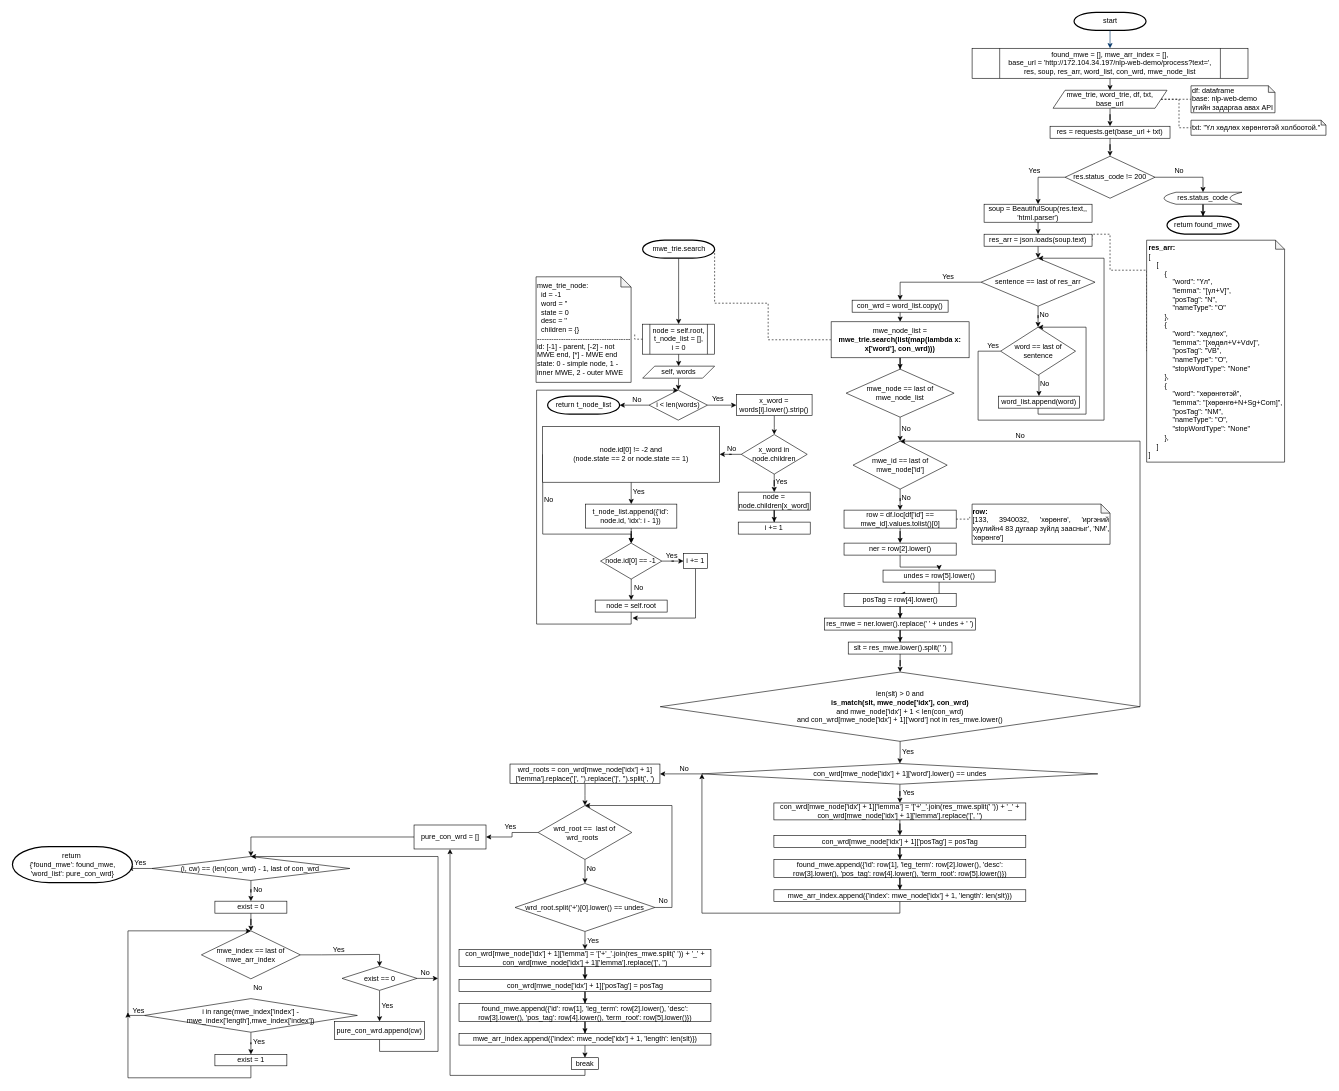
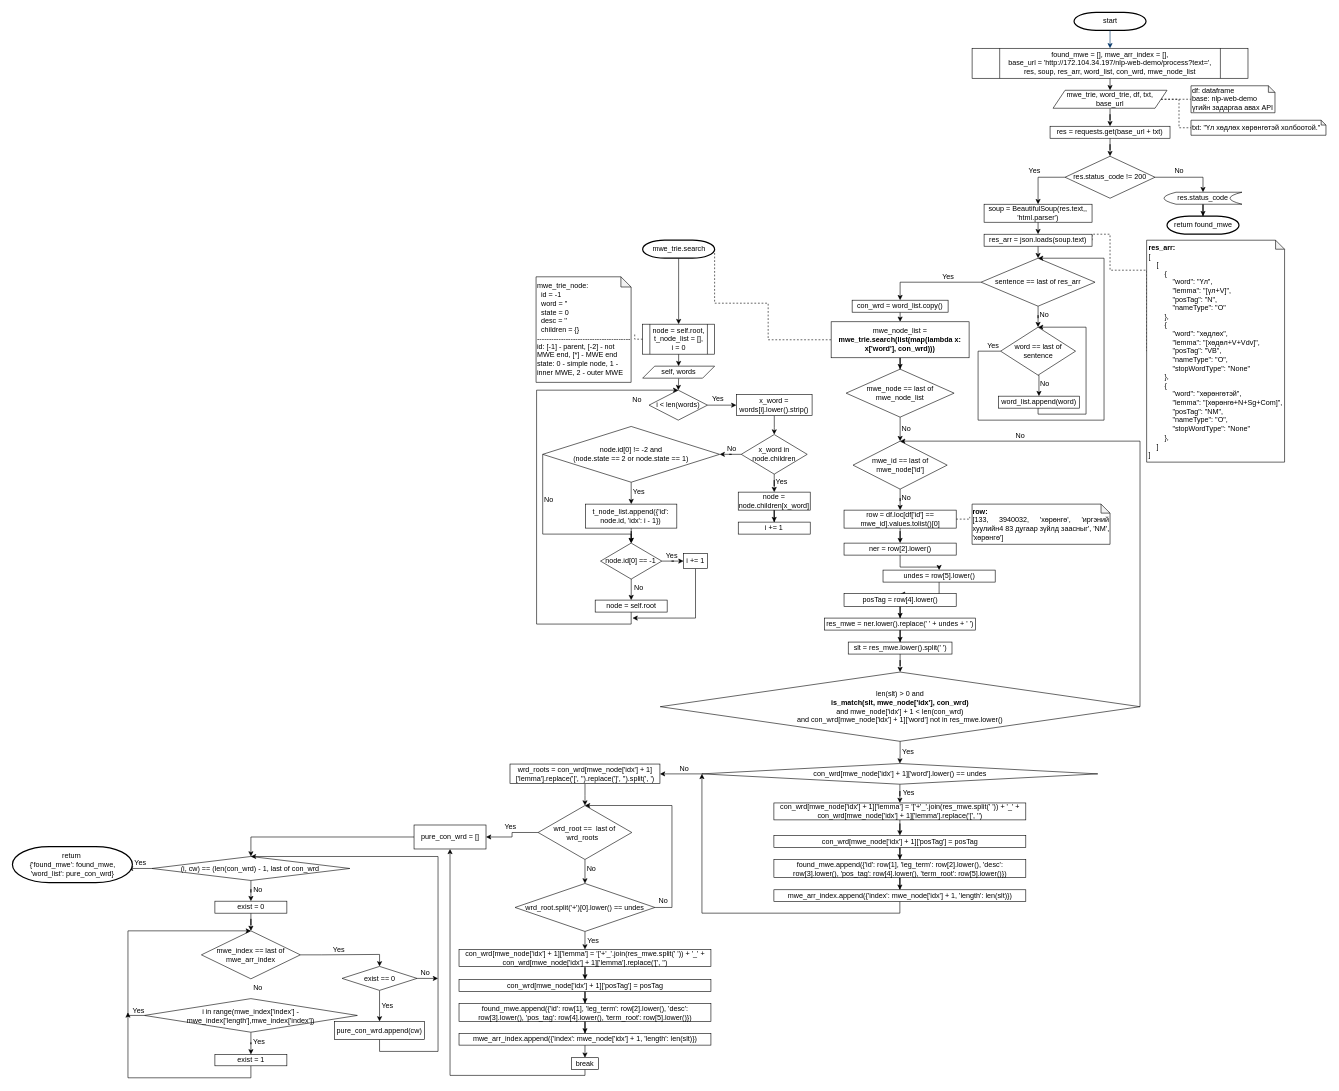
(584, 405) -> none
(625, 405) -> none
(631, 455) -> (631, 455)
